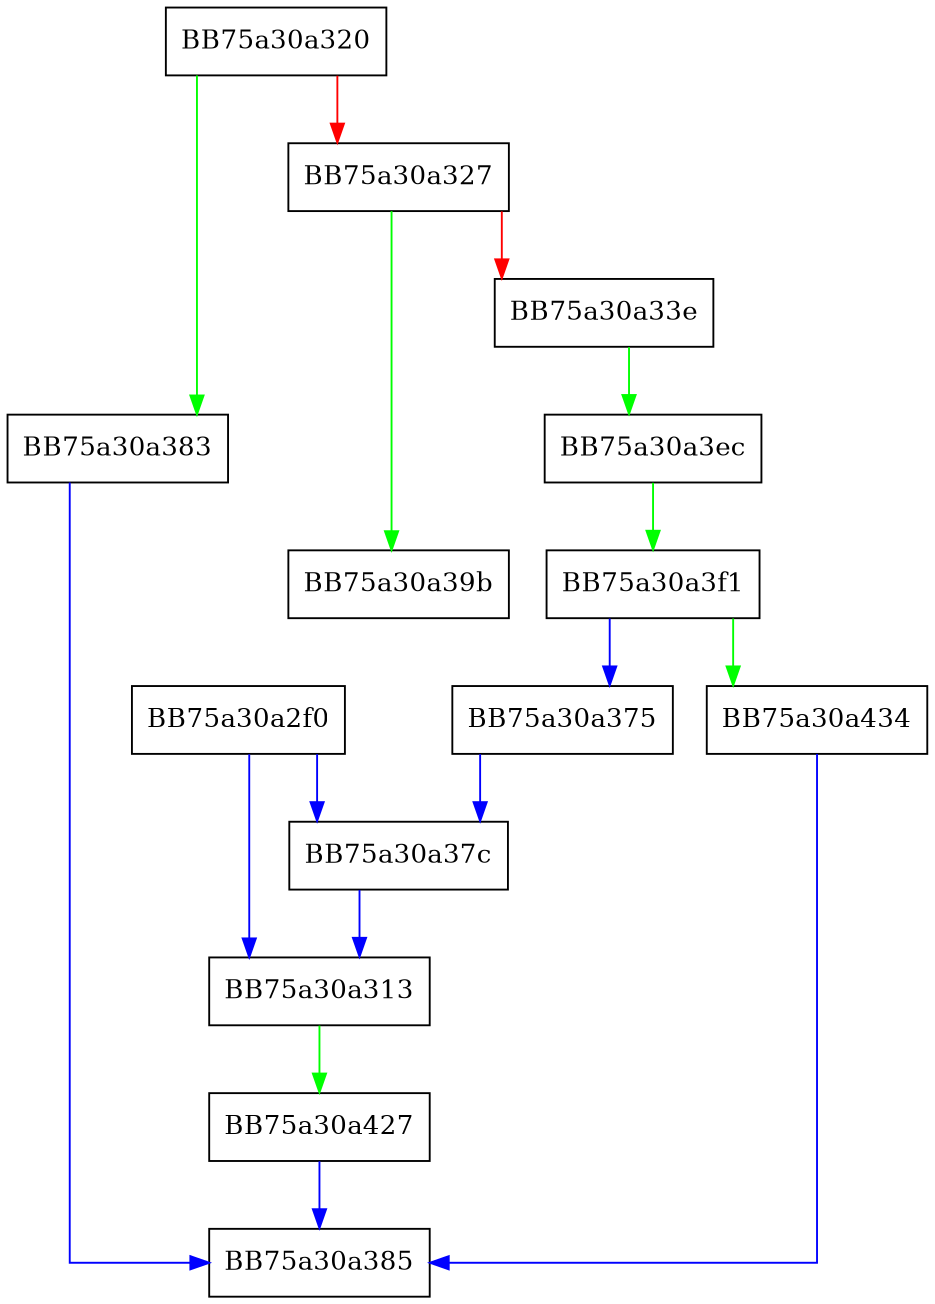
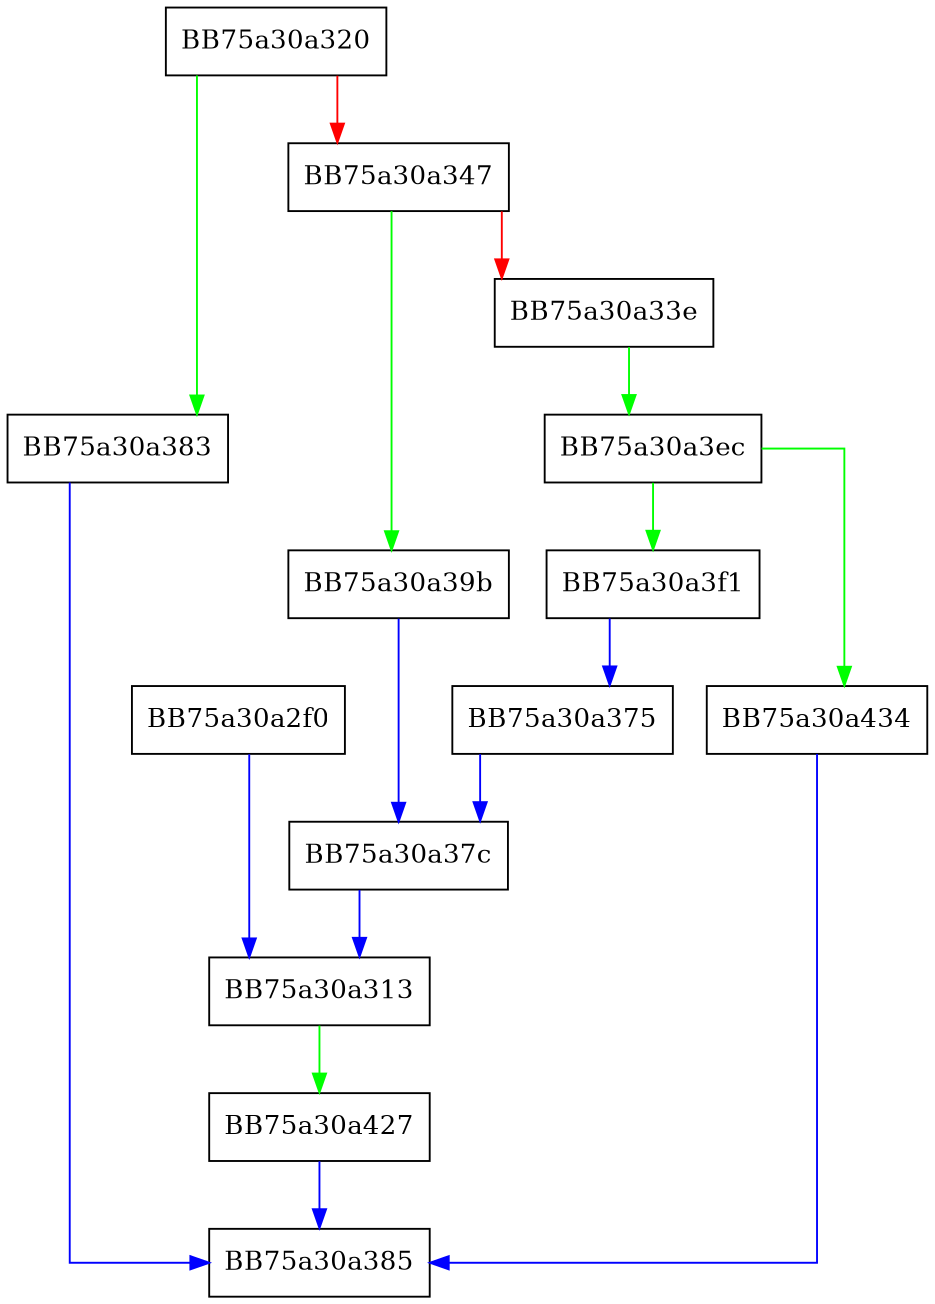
(399, 177) -> (399, 177)
(733, 642) -> (844, 516)
(317, 778) -> (399, 711)
